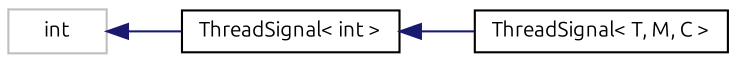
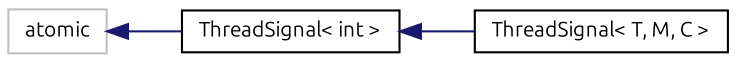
(58, 31) -> (58, 31)
